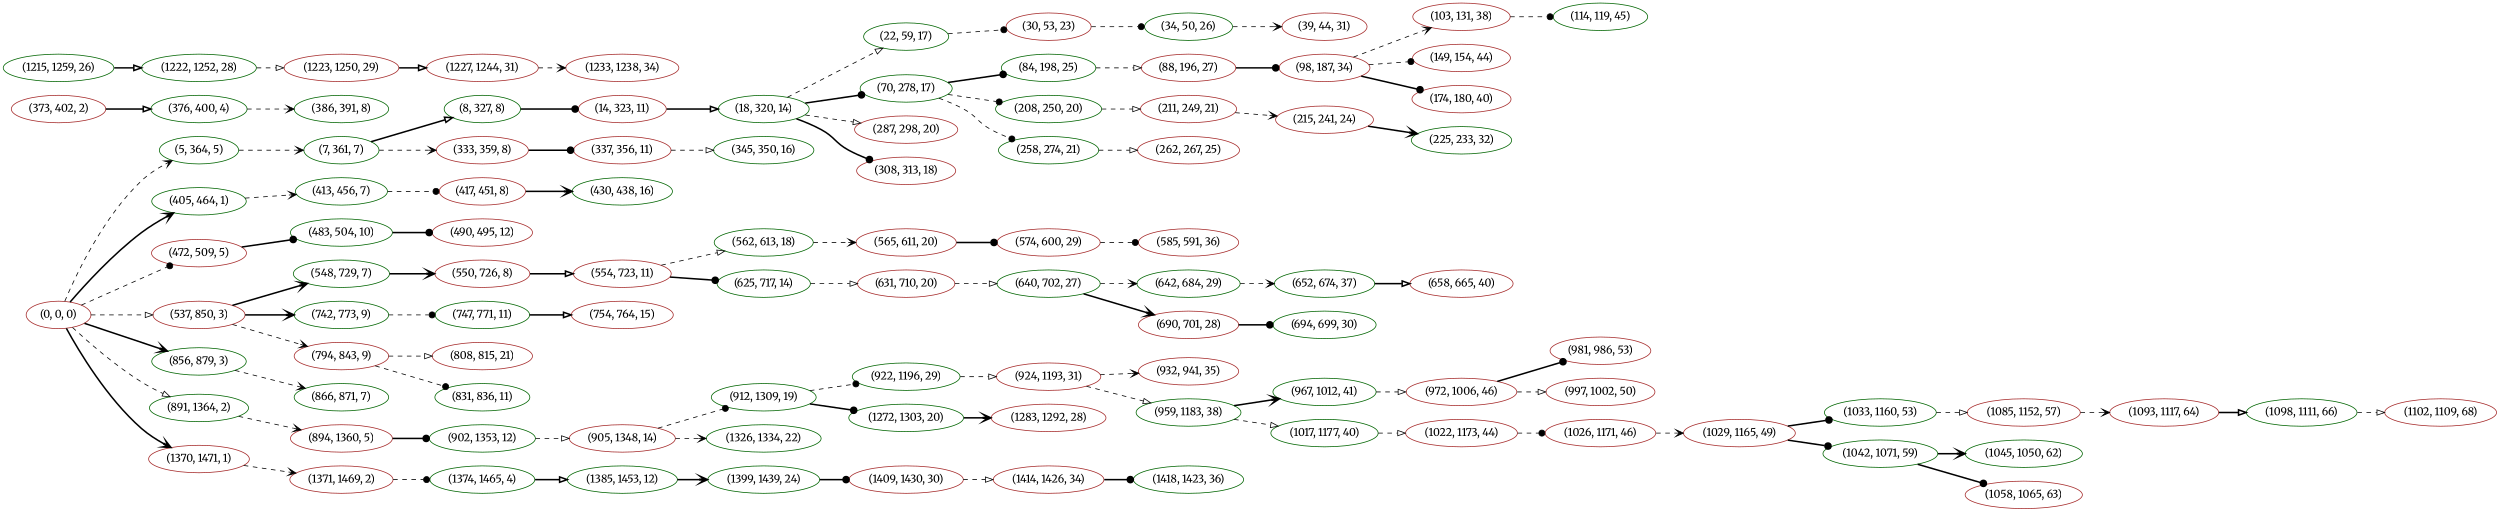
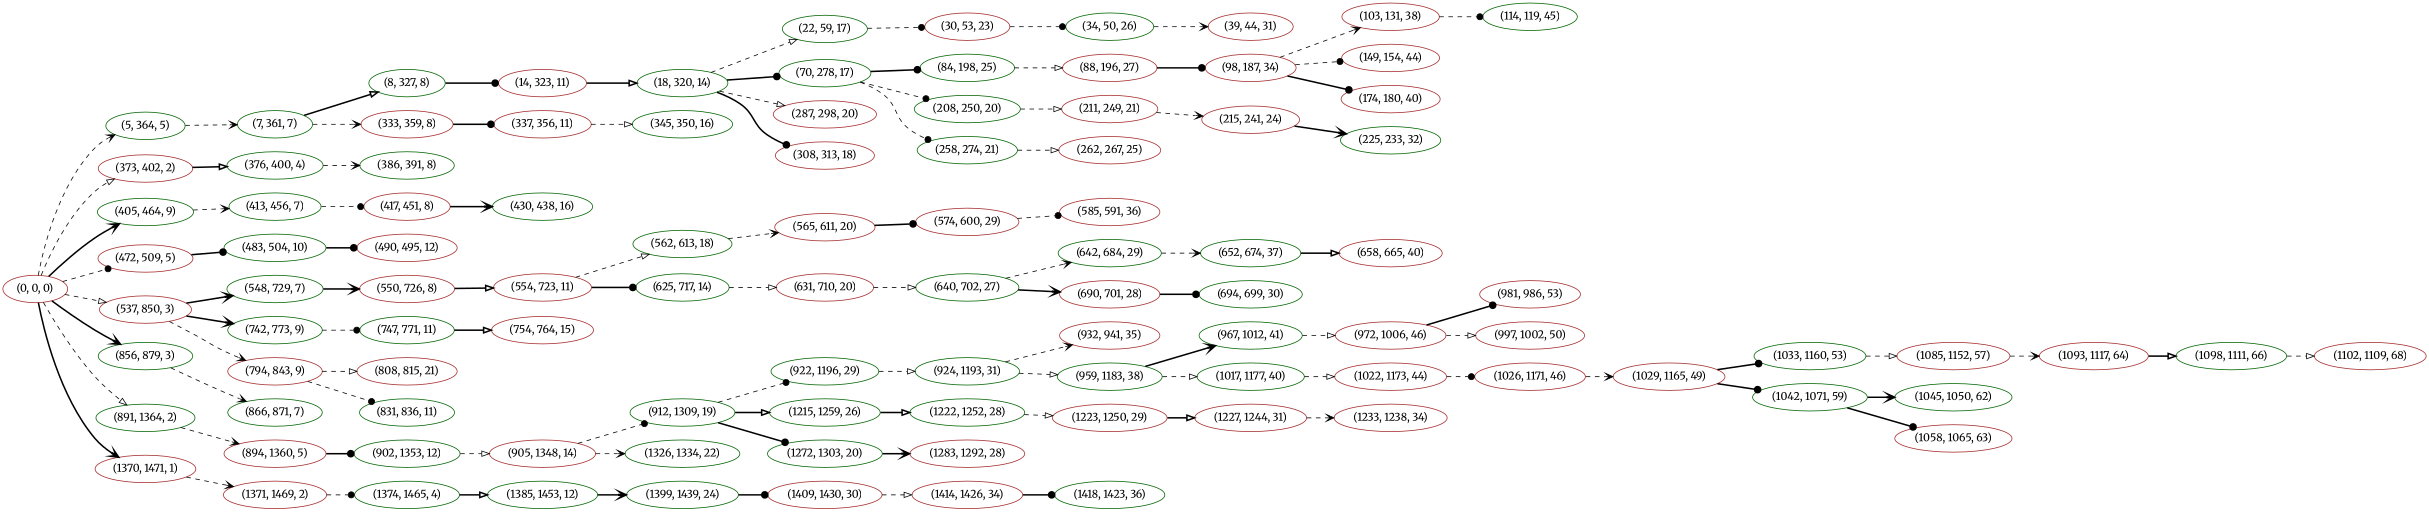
(199, 201) -> (145, 212)
none -> (68, 224)
(1049, 377) -> (967, 371)
none -> (748, 413)
